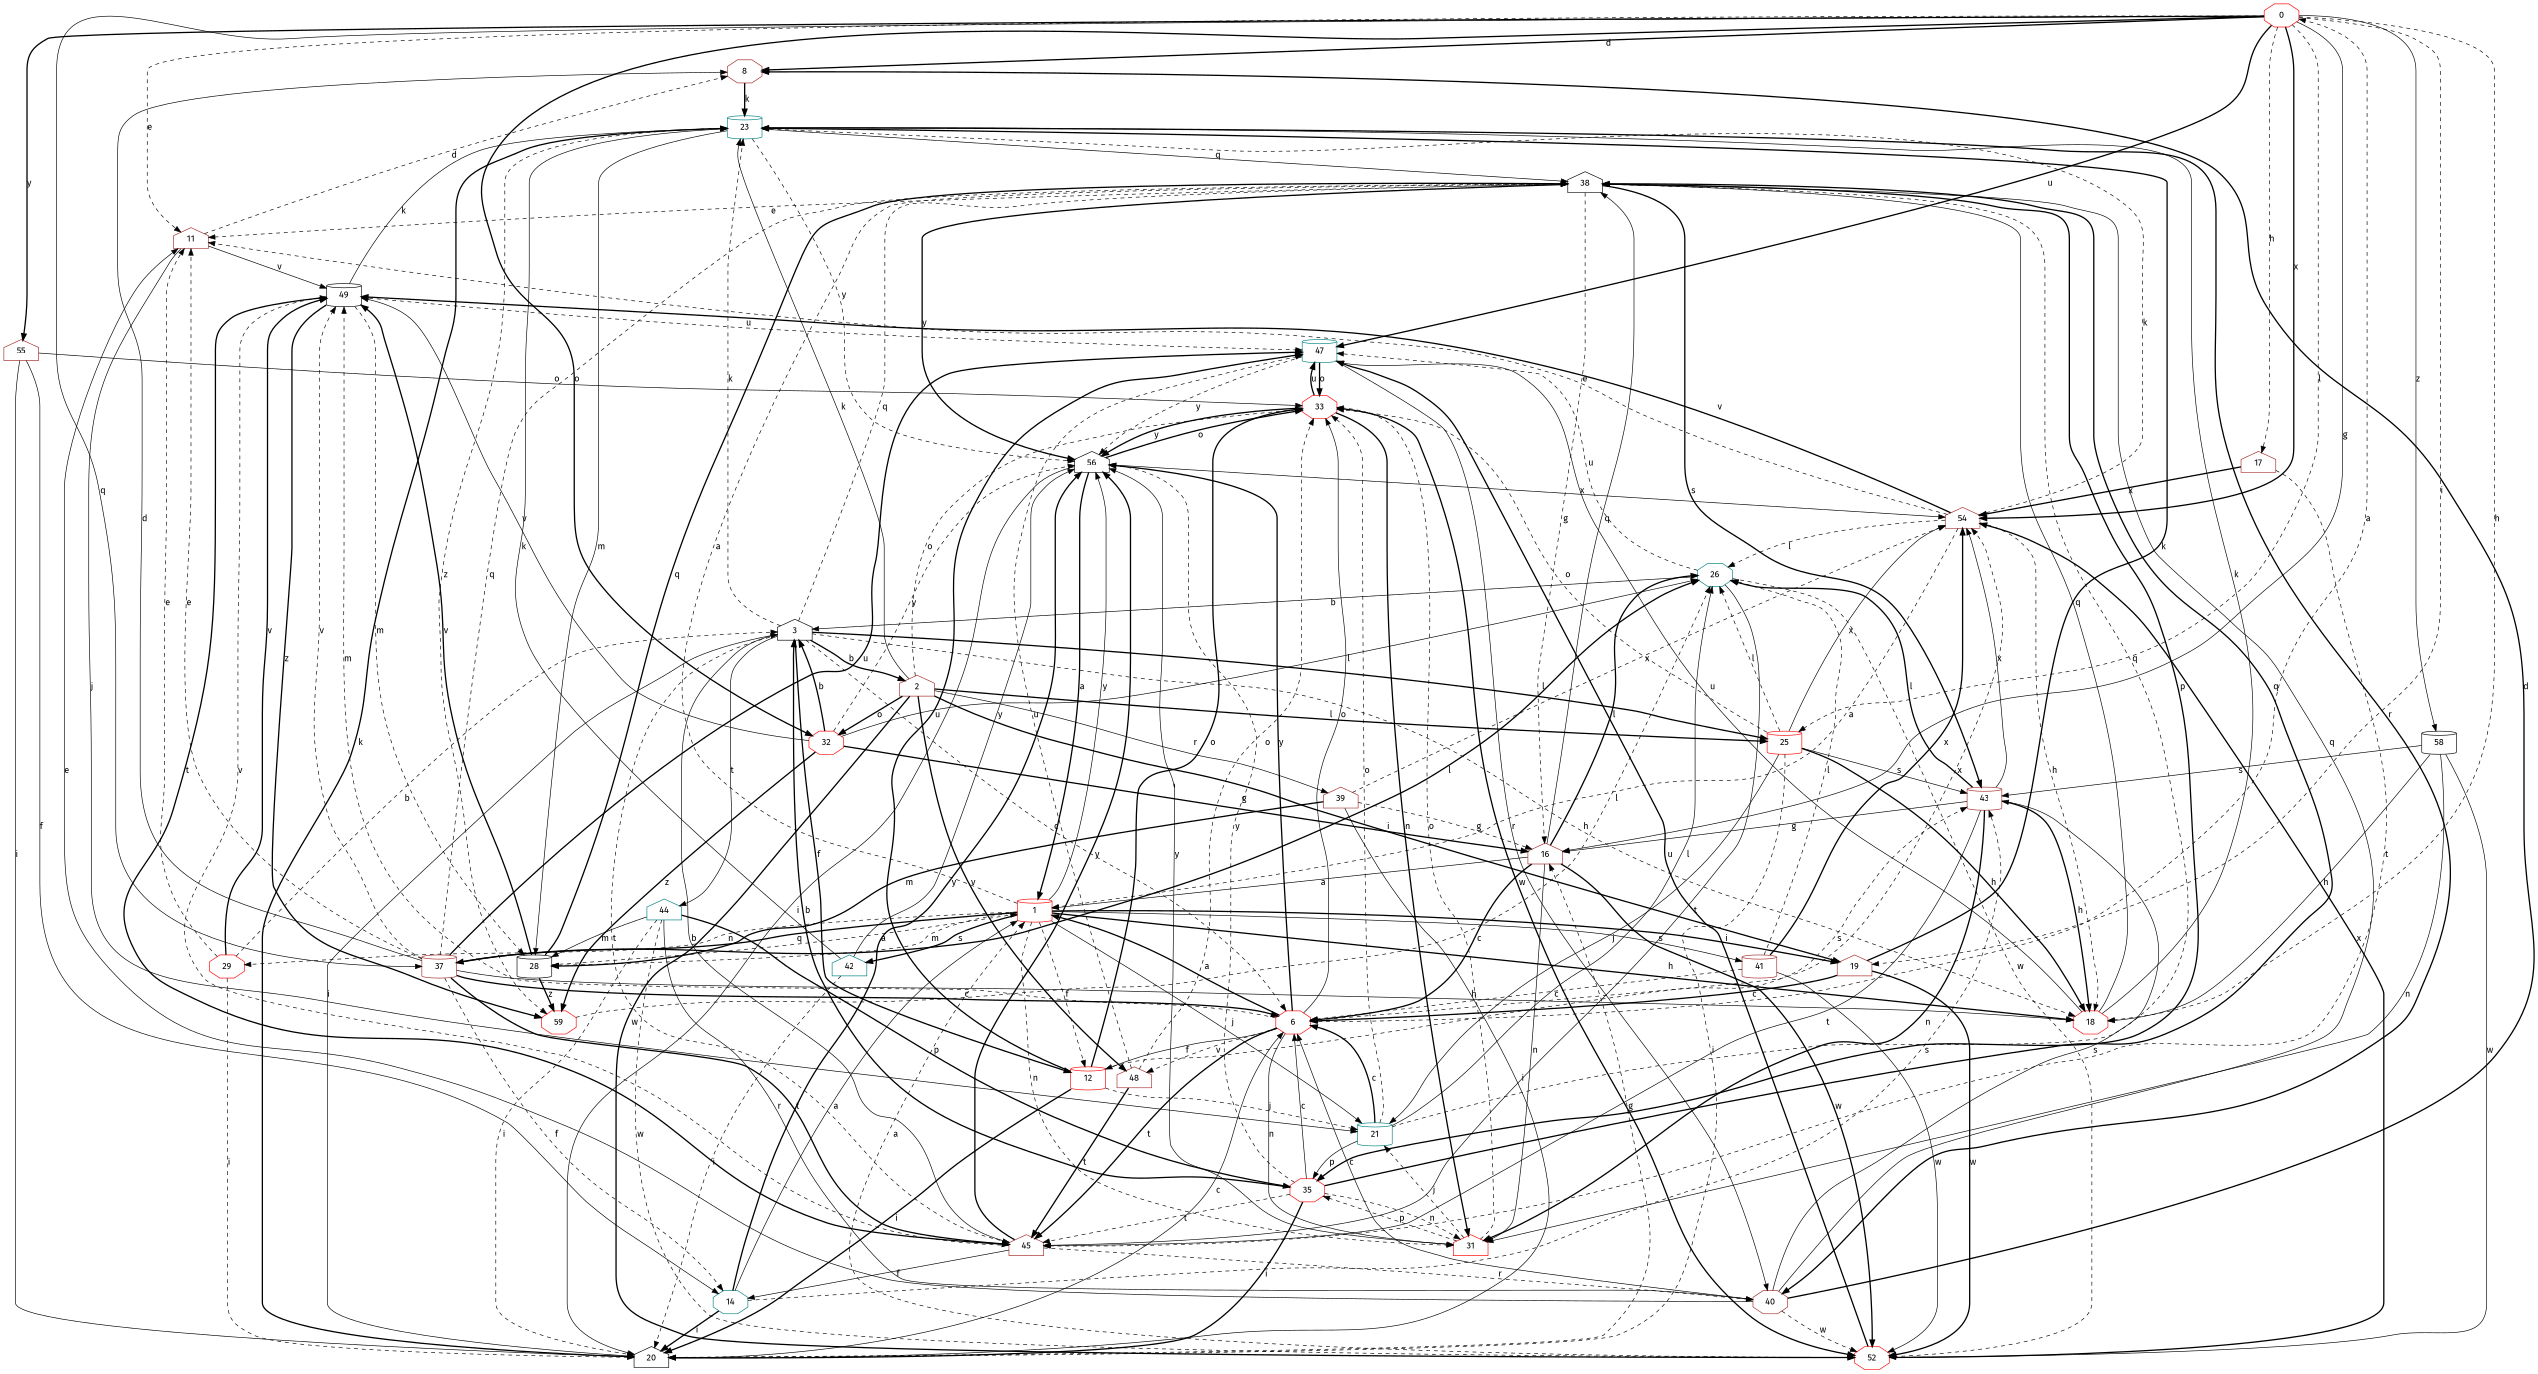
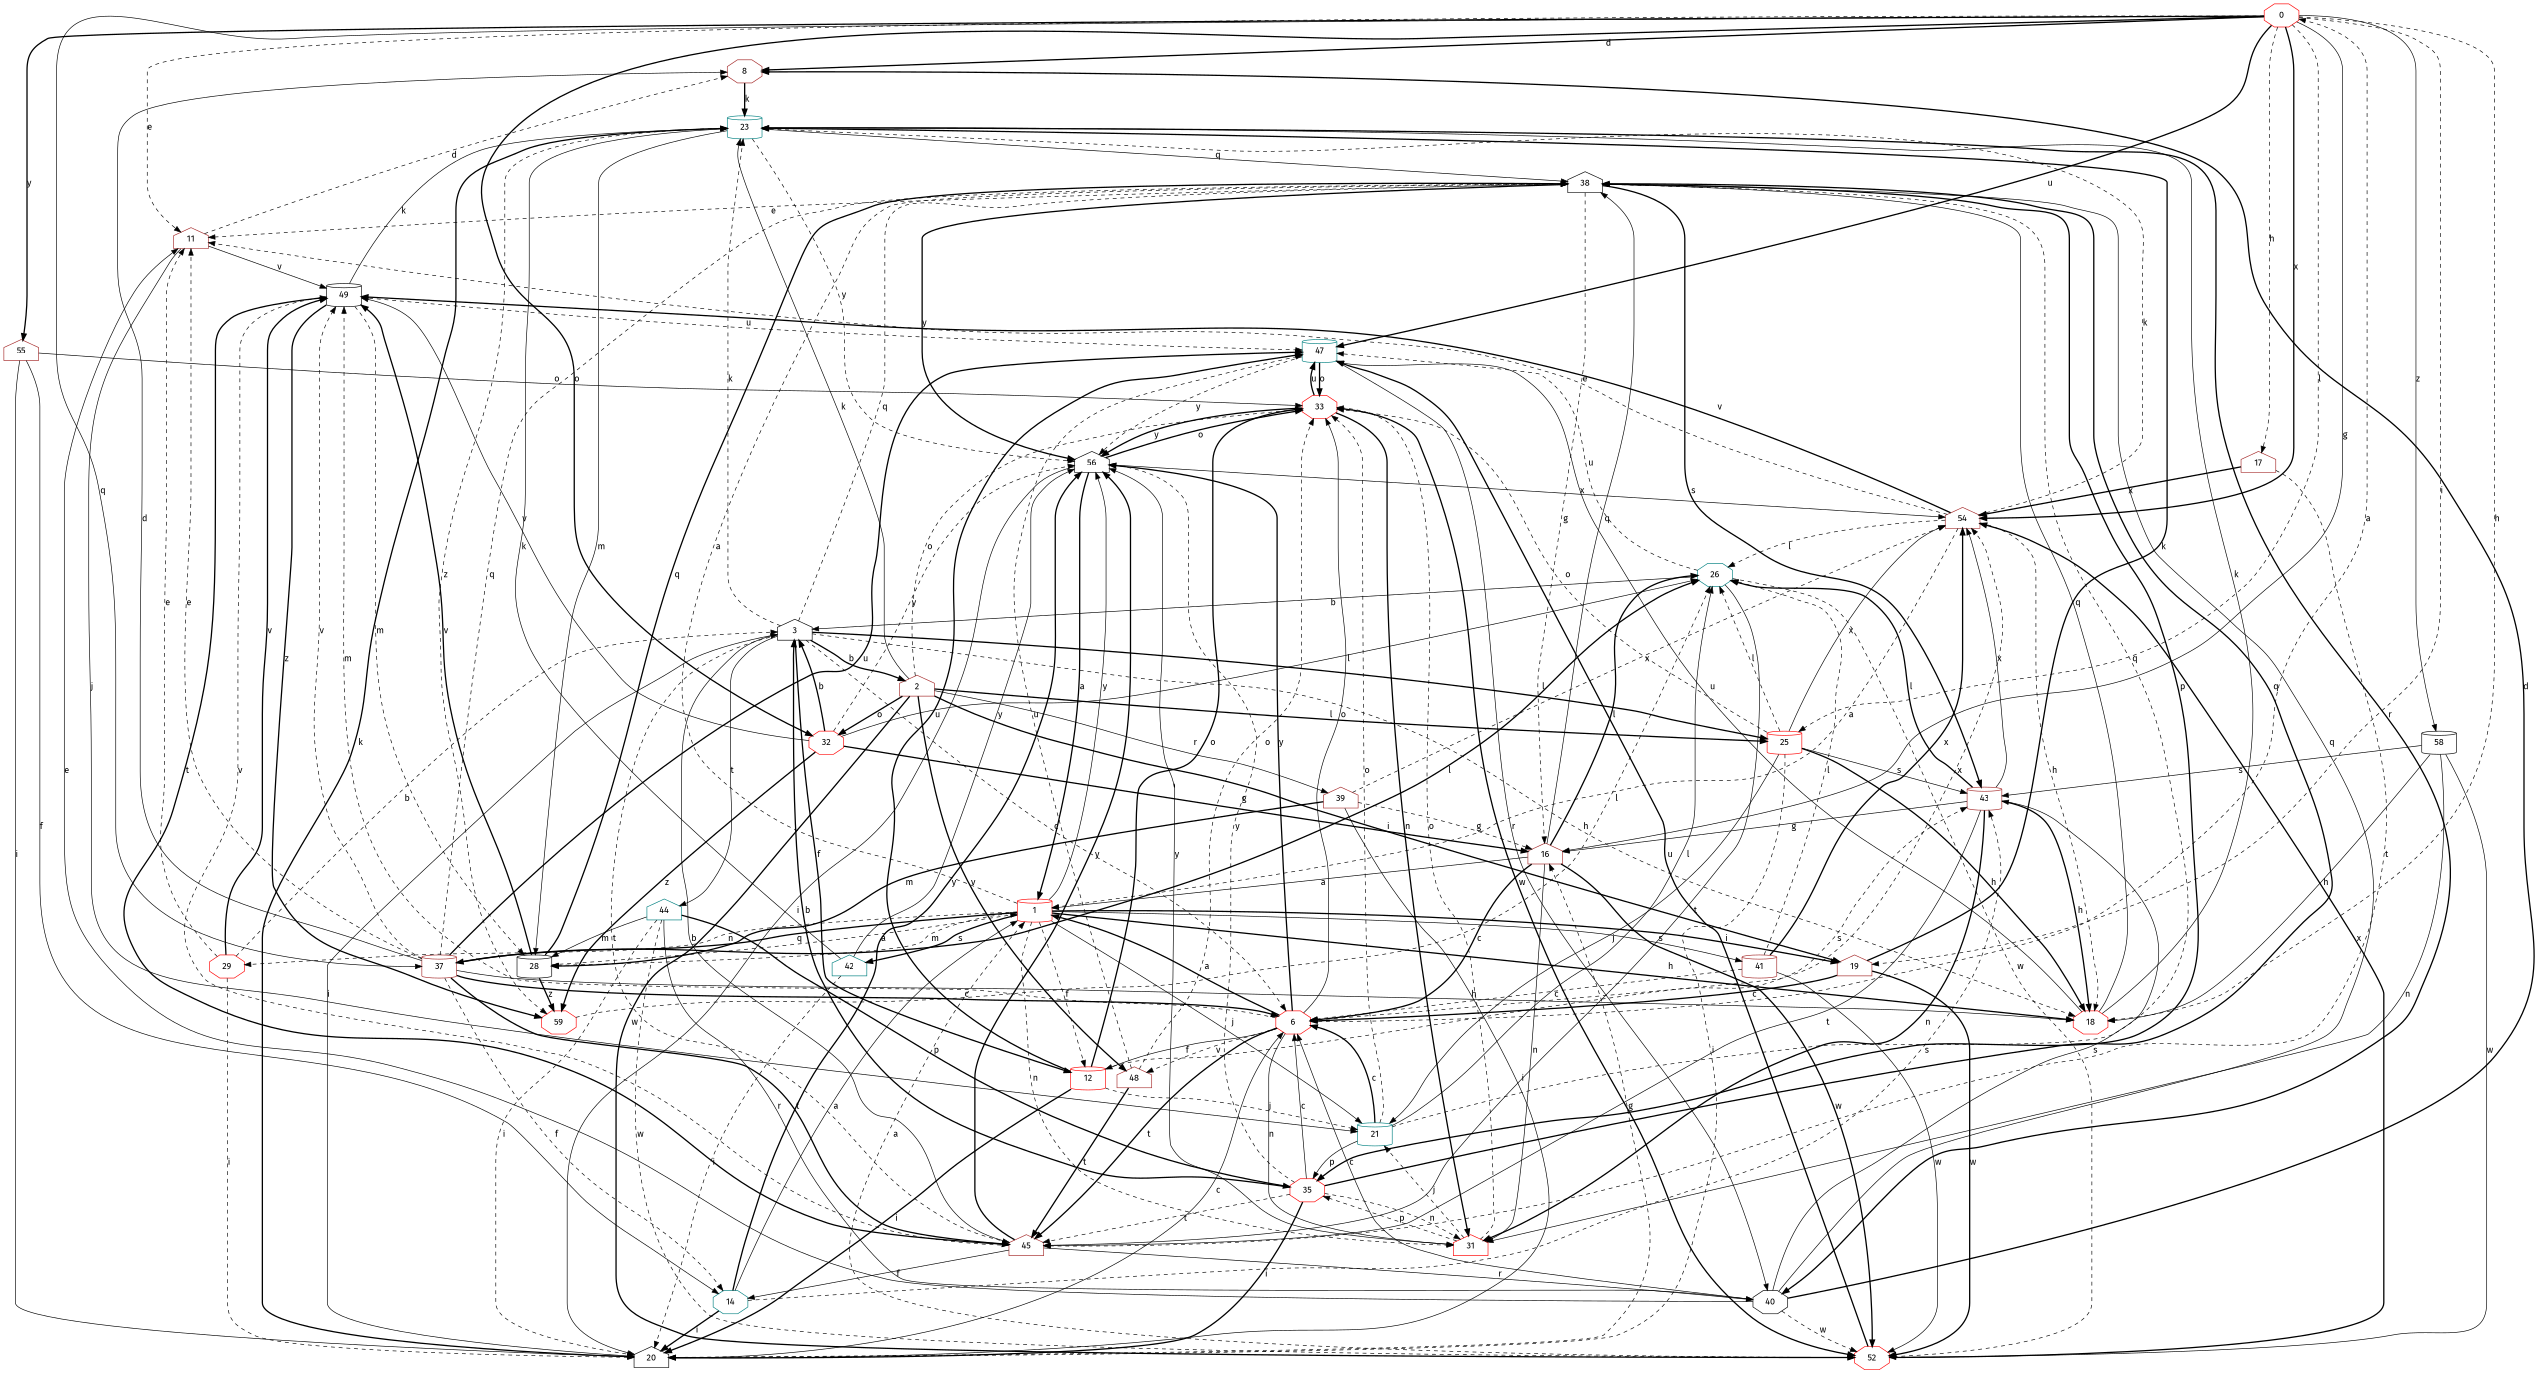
(1413, 1272) -> (1413, 1272)
(1770, 1302) -> (1770, 1302)
